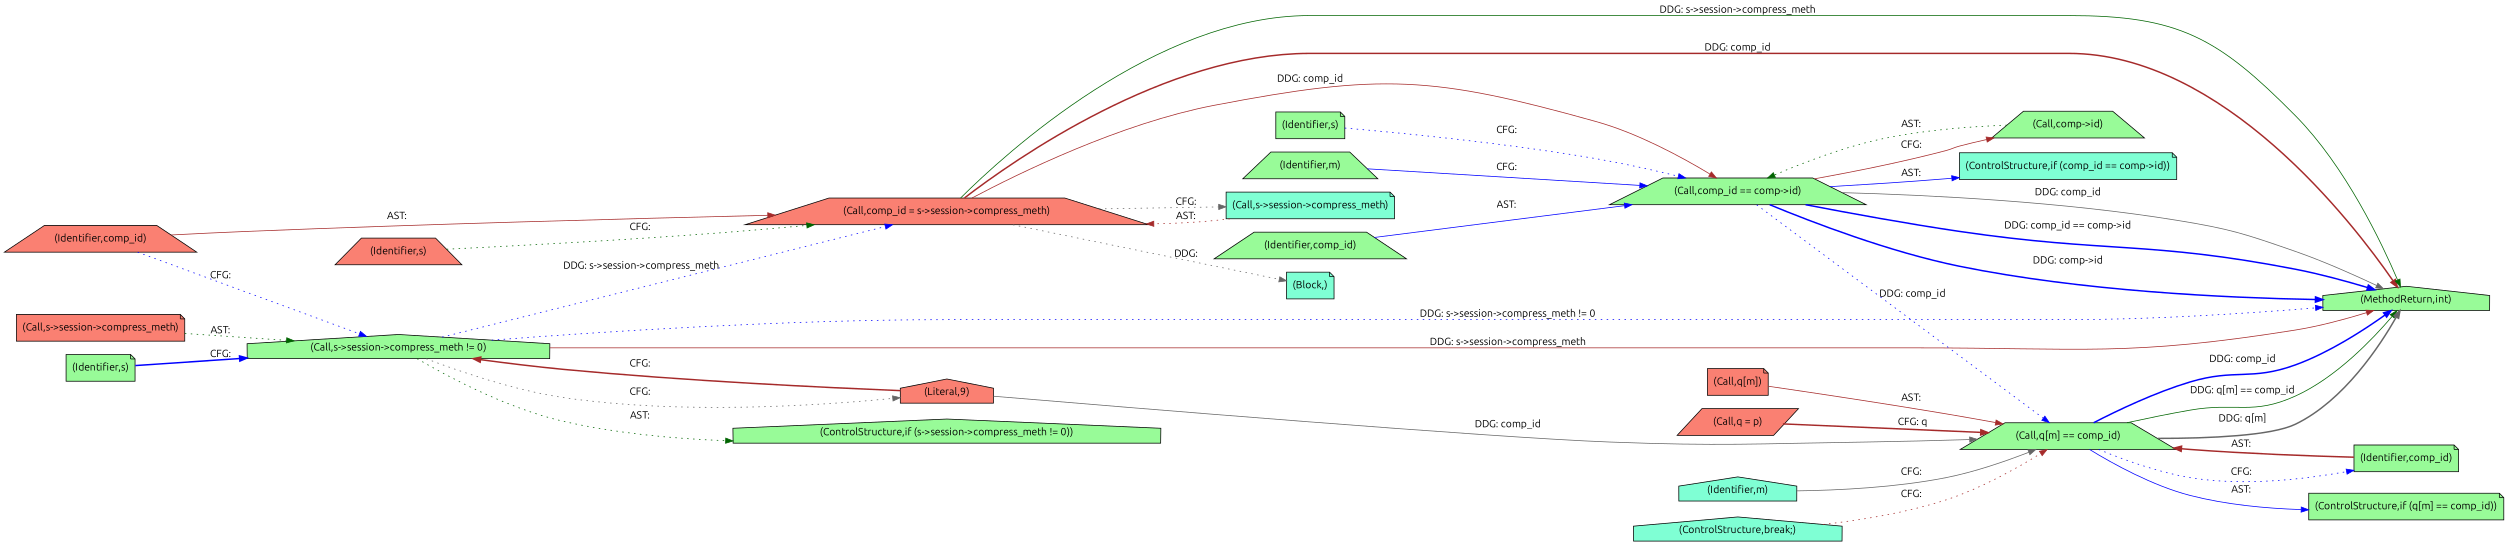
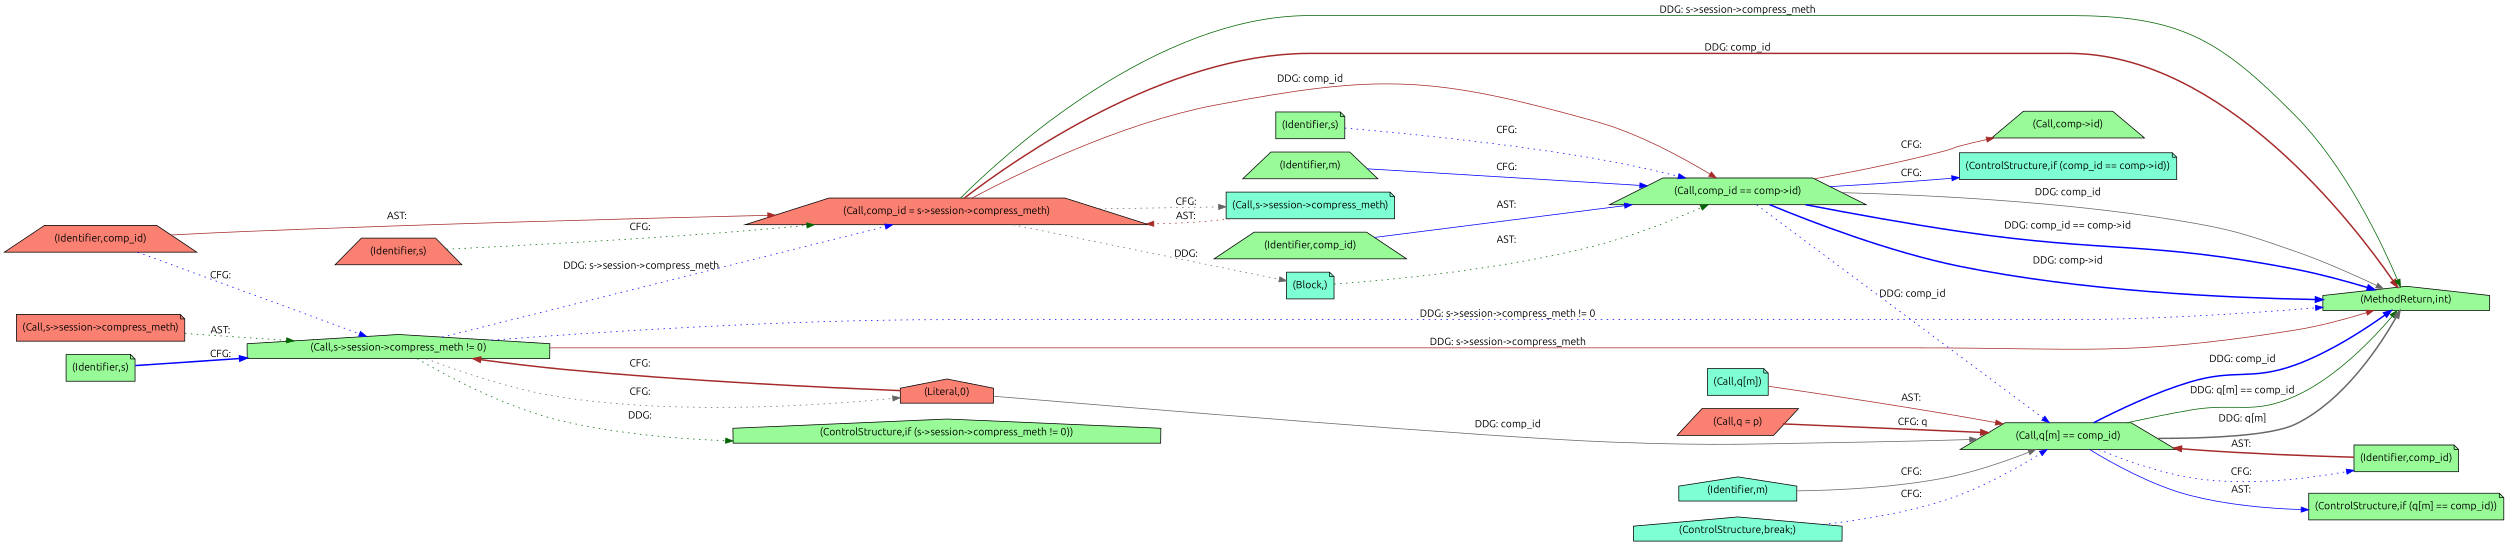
(1888, 138) -> (1521, 262)
(1913, 173) -> (1913, 173)
(1738, 382) -> (1738, 382)
(947, 392) -> (947, 392)
(641, 416) -> (641, 416)
(1936, 503) -> (1936, 503)
